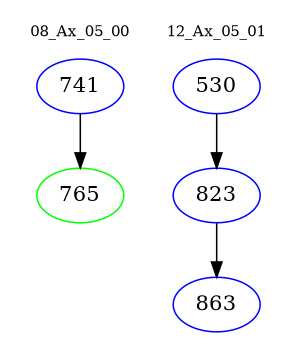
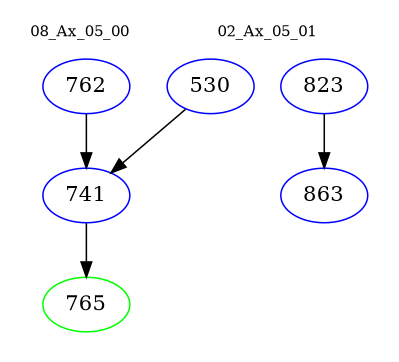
(217, 33) -> (267, 33)
none -> (86, 86)
(217, 133) -> (165, 127)
